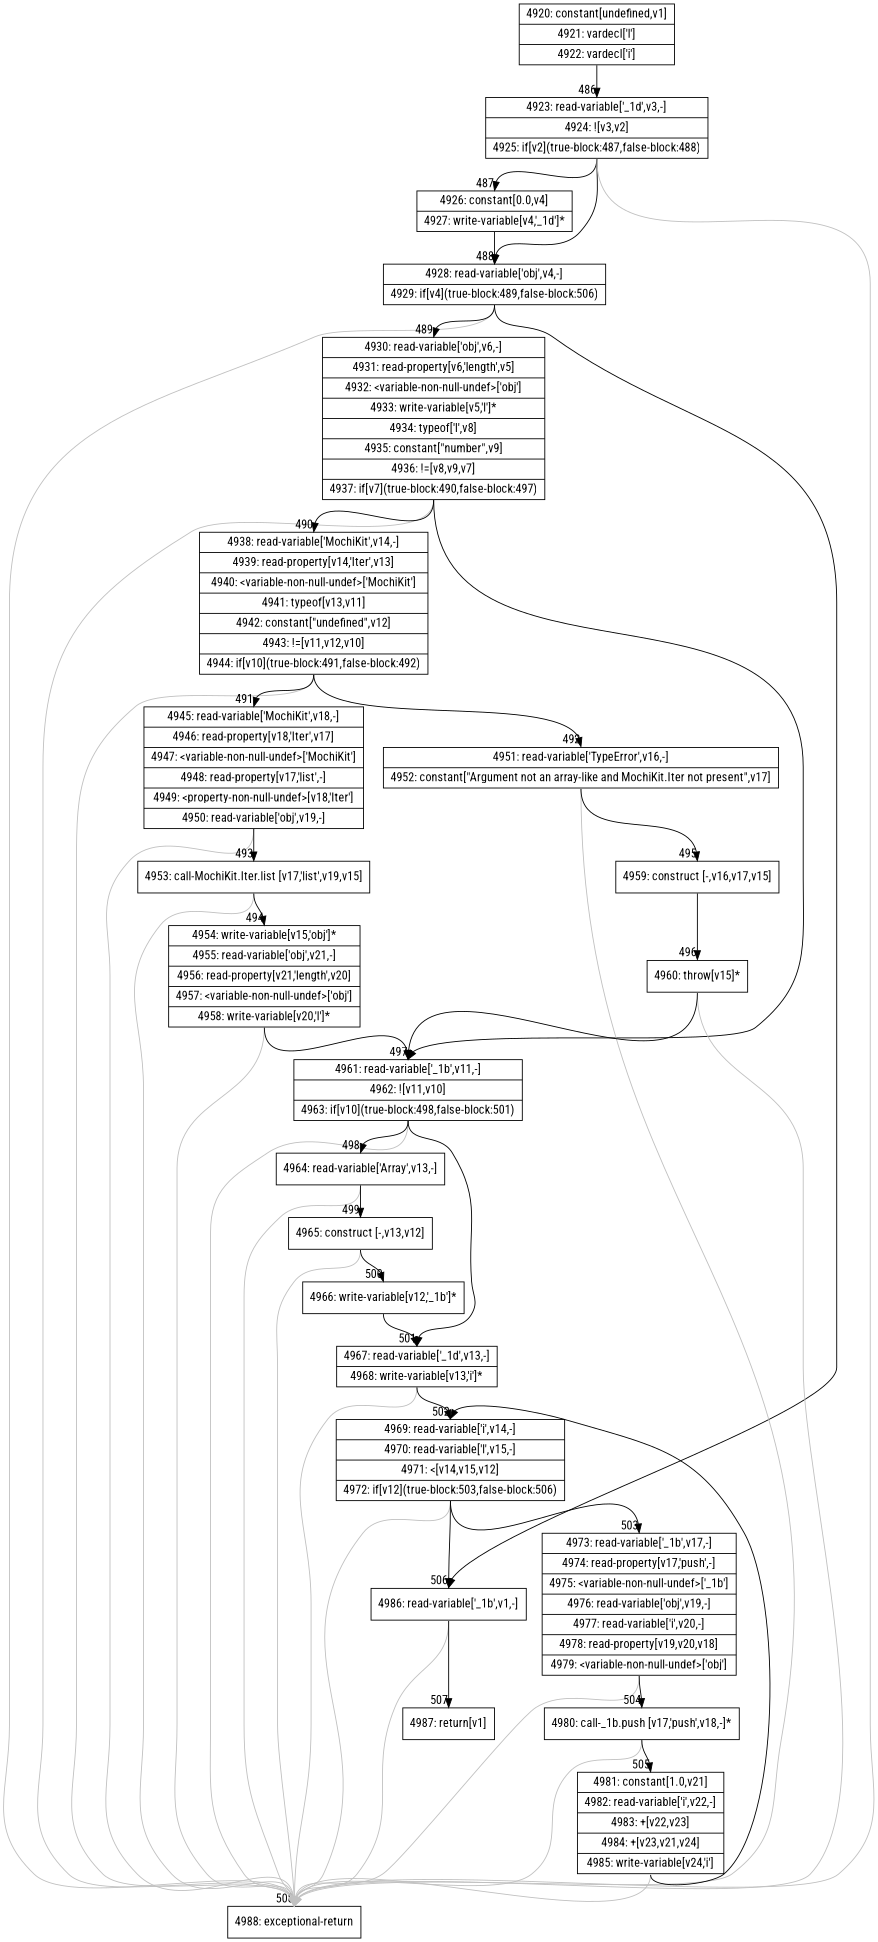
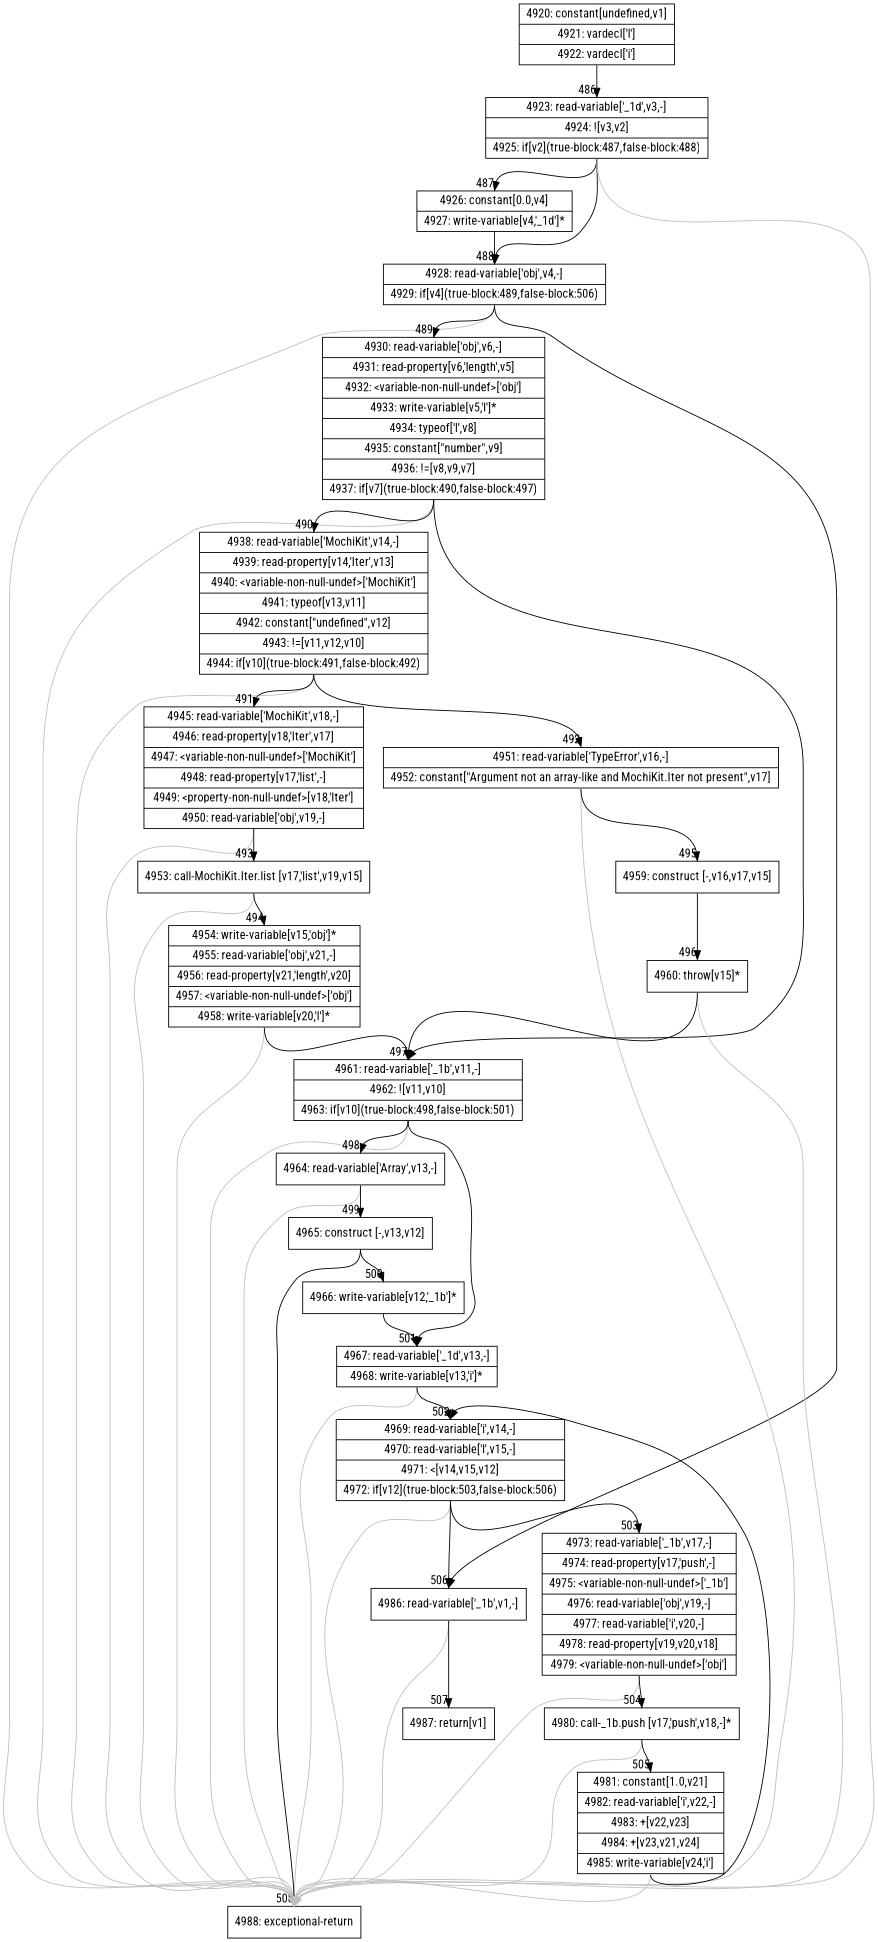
(278, 1547) -> (278, 1547)
